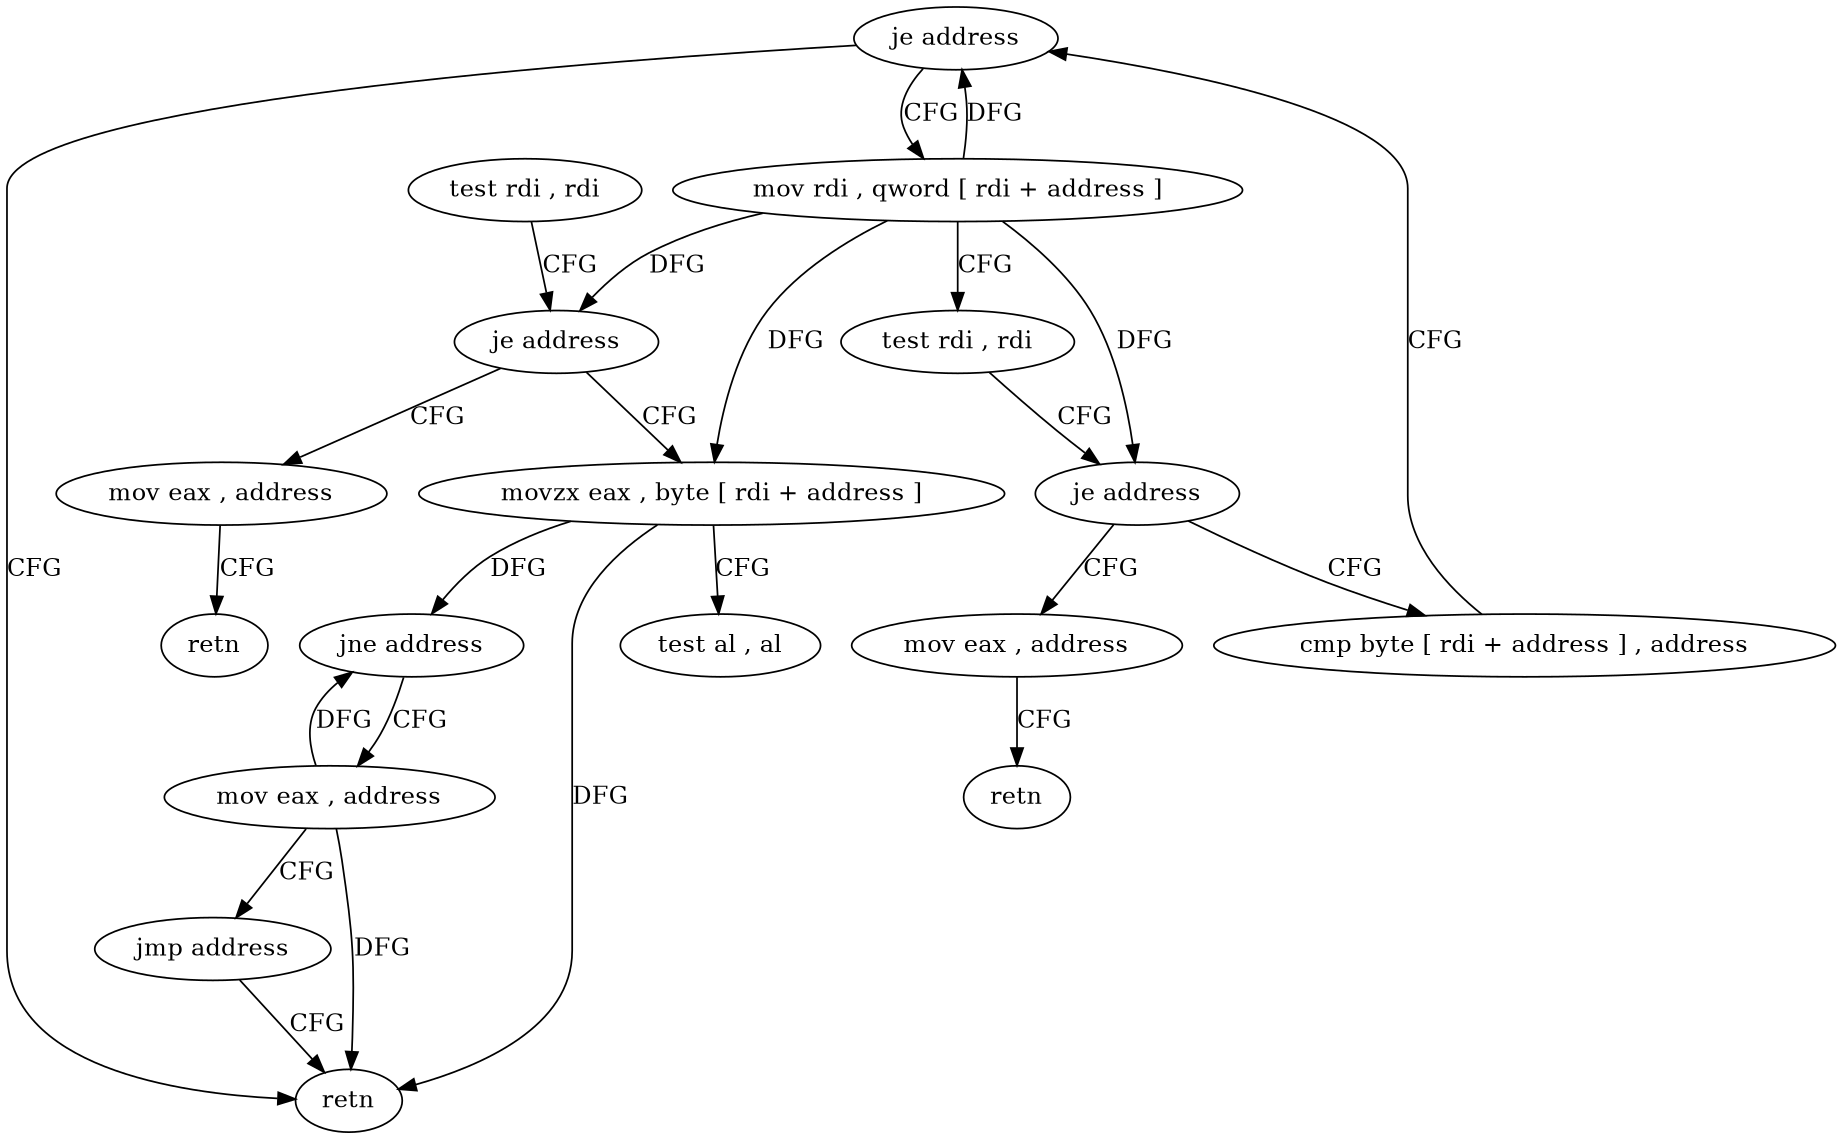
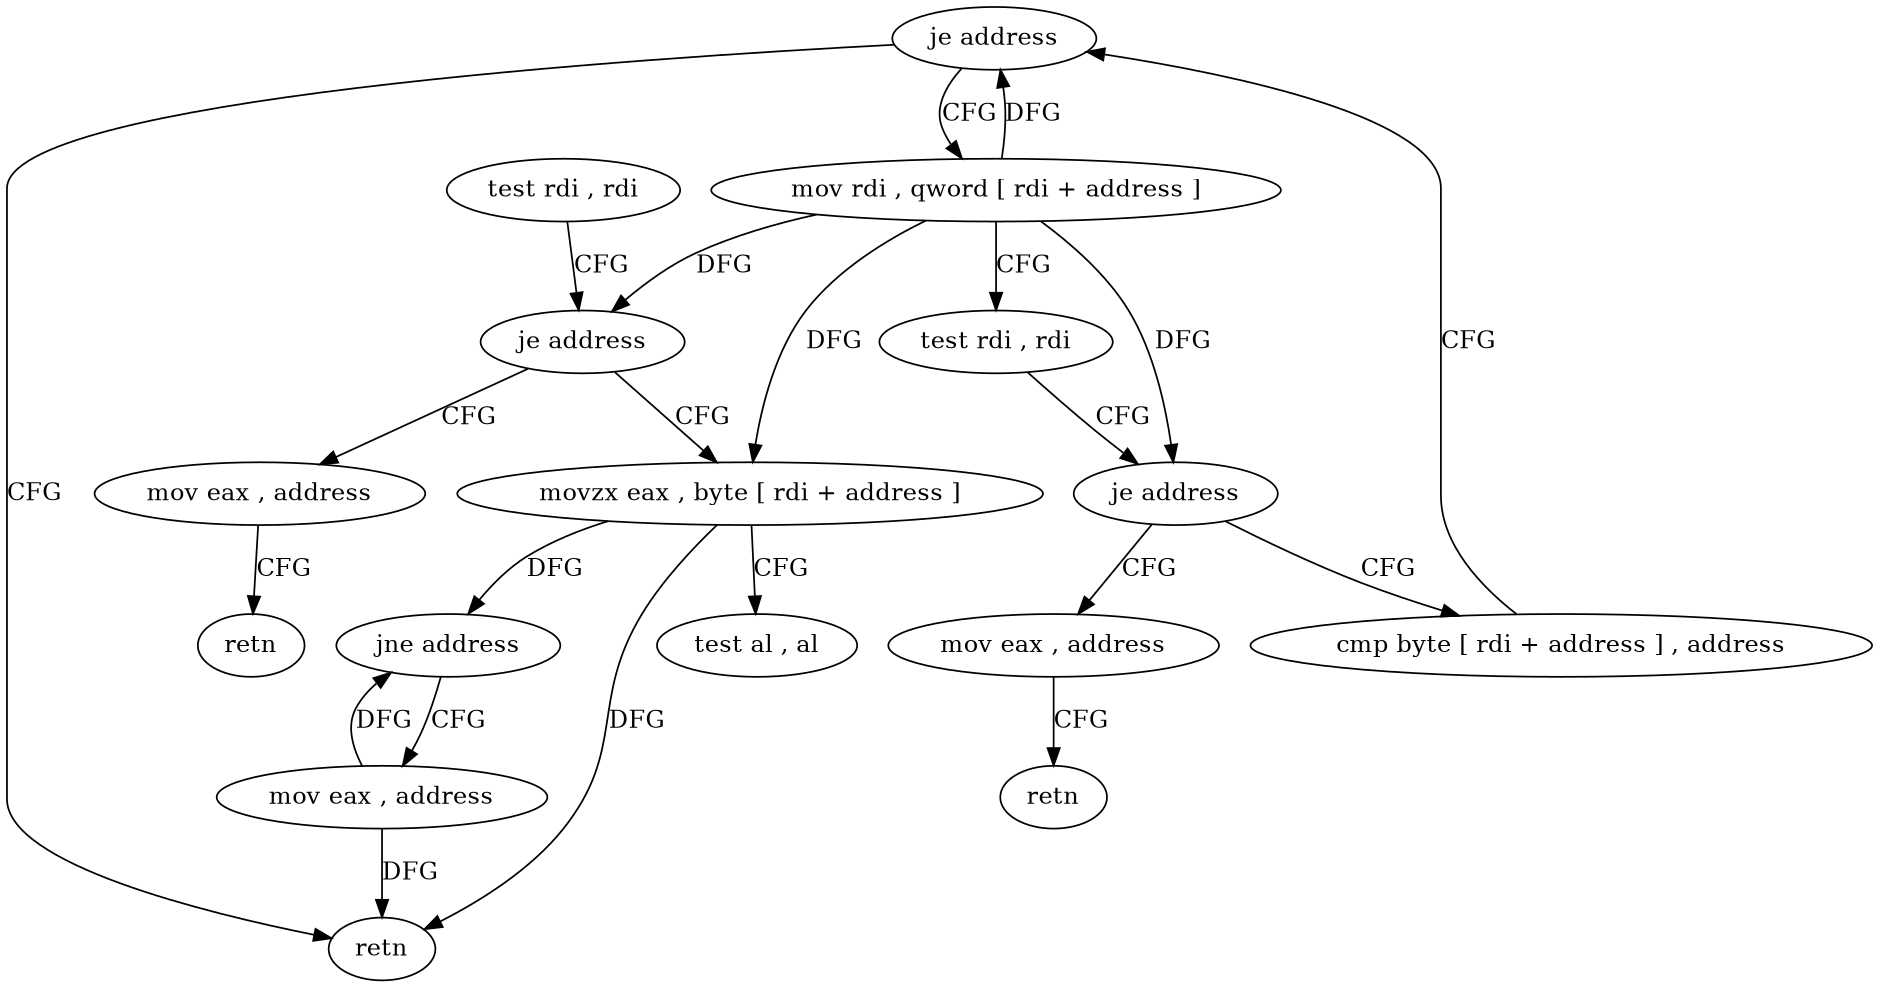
(213, 949) -> none
